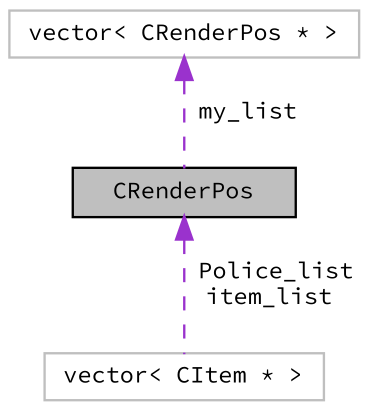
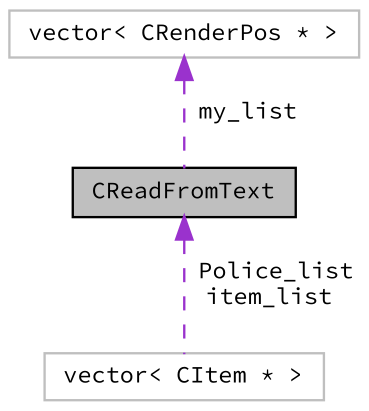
(184, 192) -> (184, 192)
